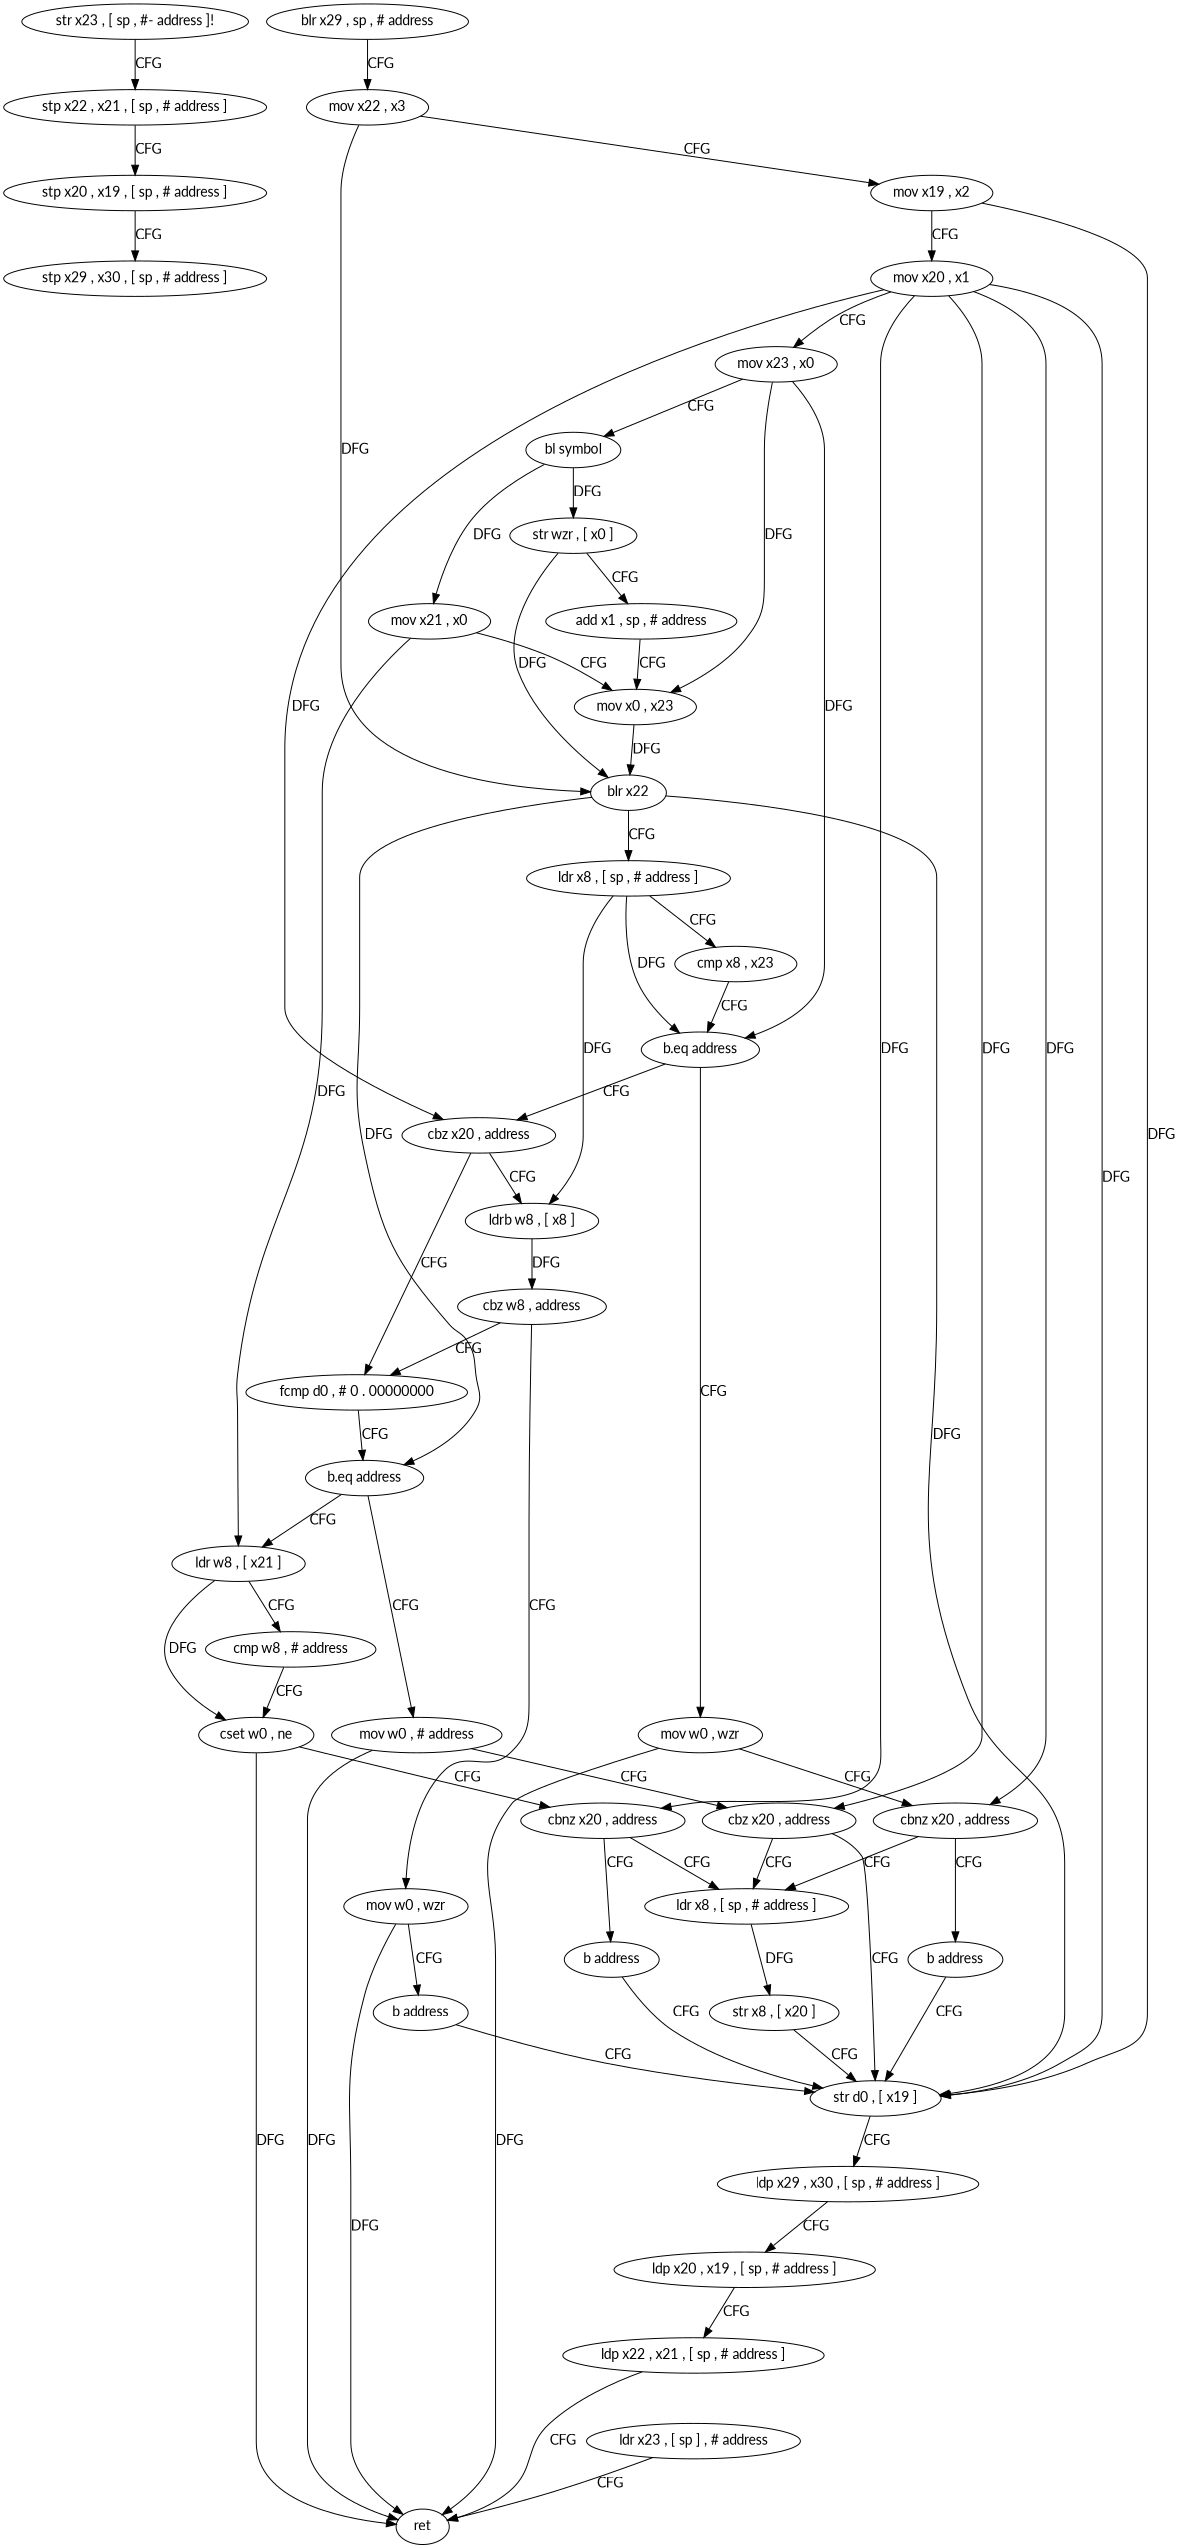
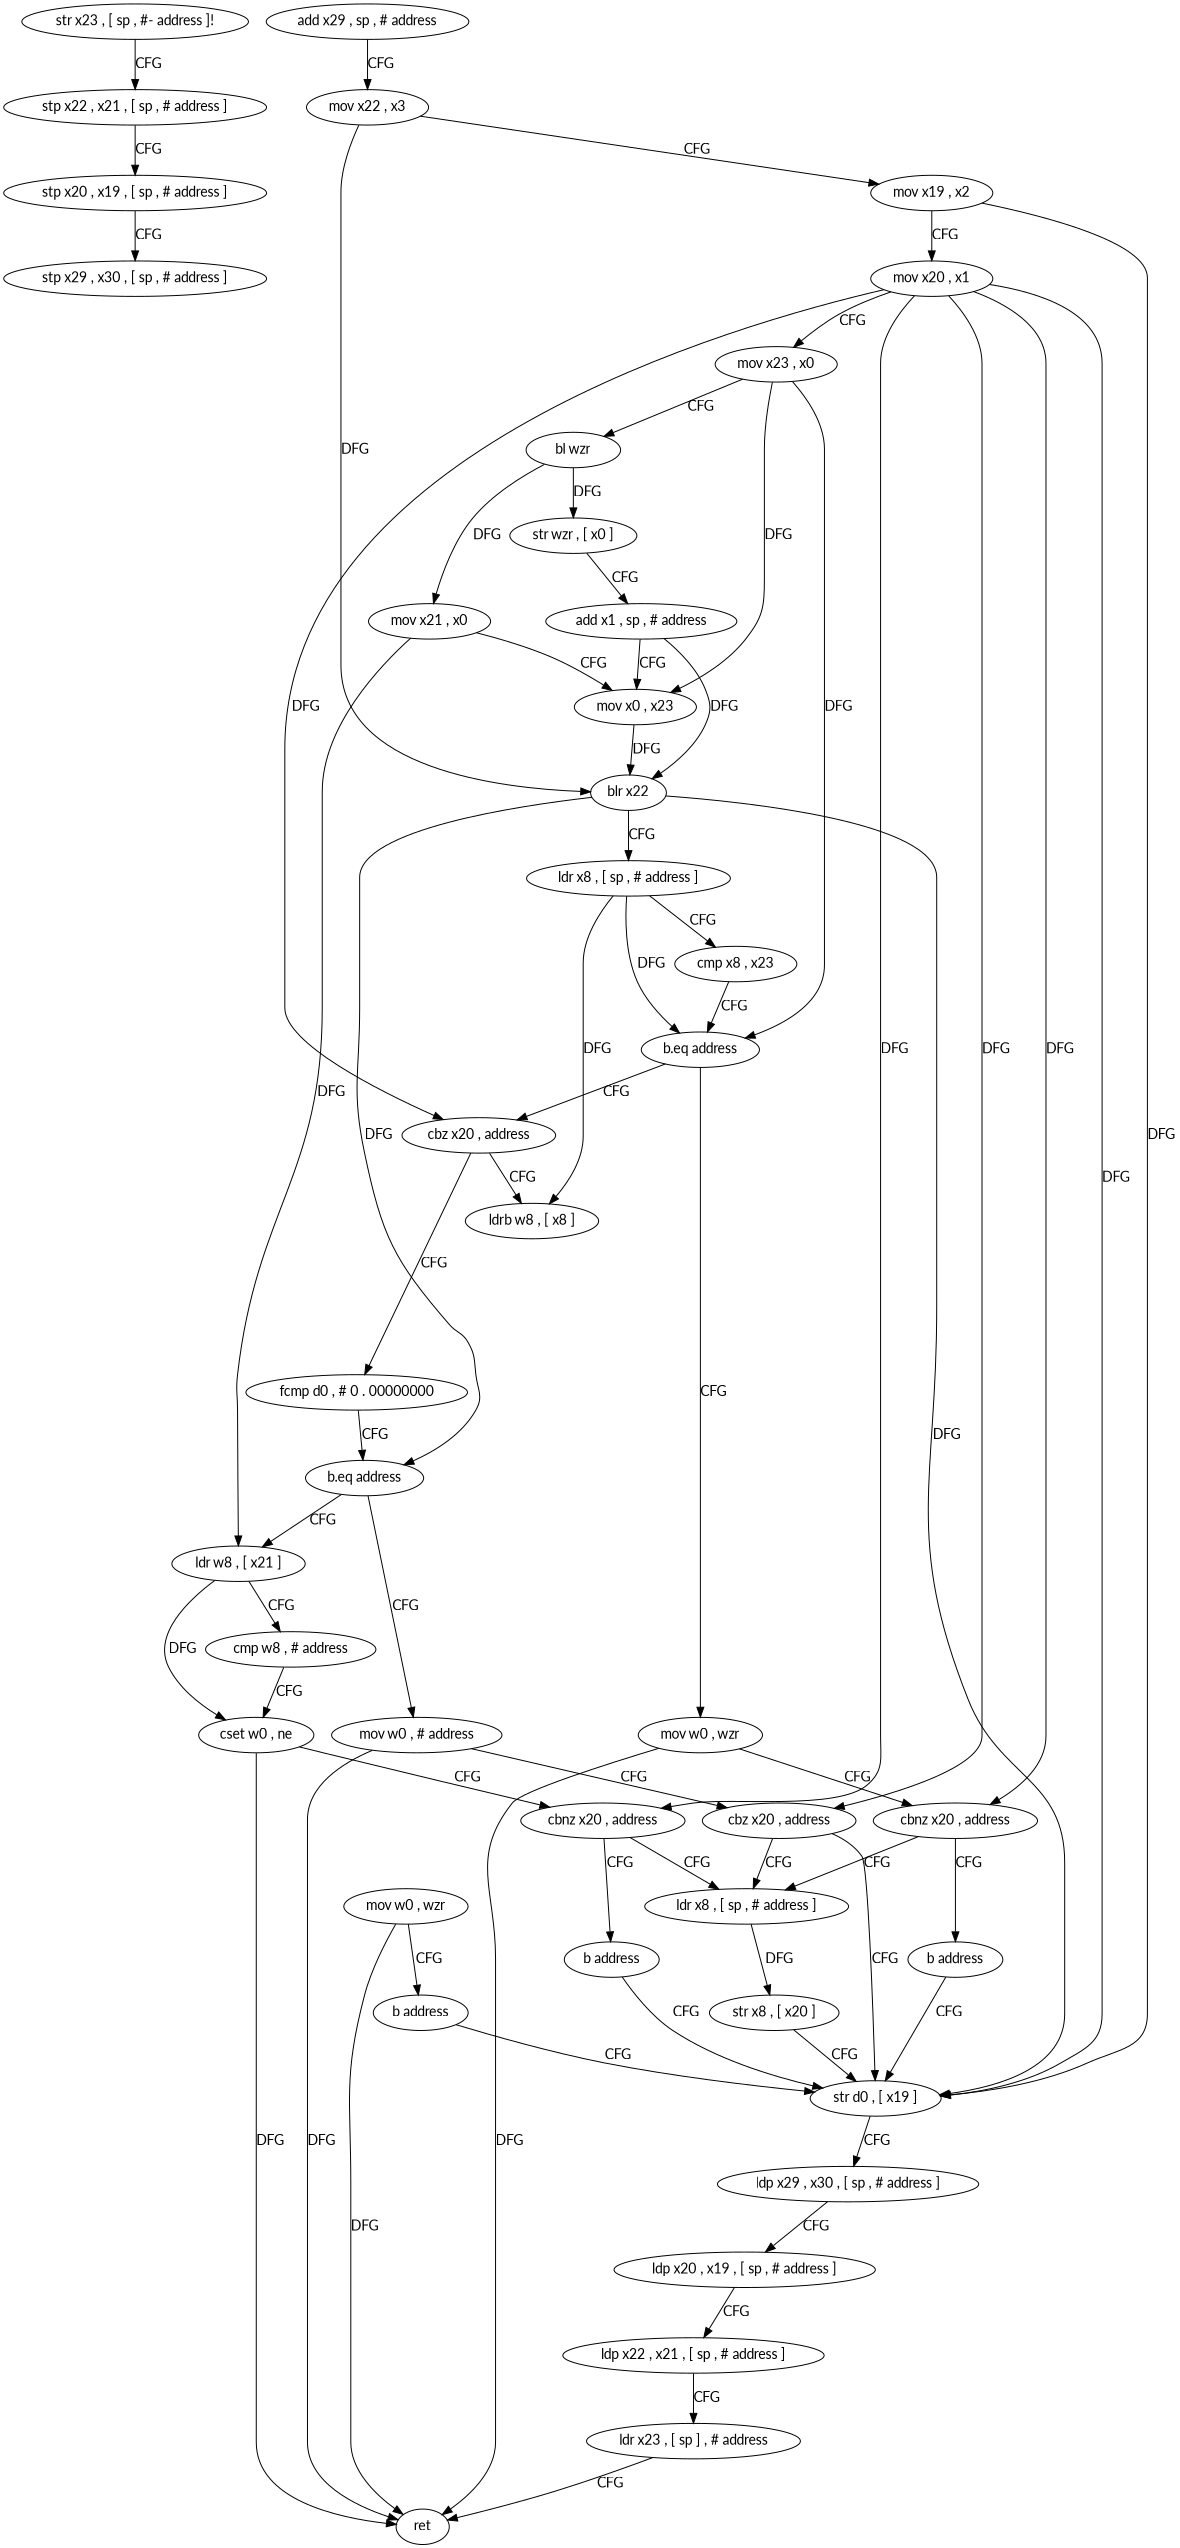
(368, 22) -> (368, 22)
(573, 450) -> (573, 450)
(518, 672) -> (710, 708)
(532, 1307) -> none
(539, 2436) -> (693, 2393)
